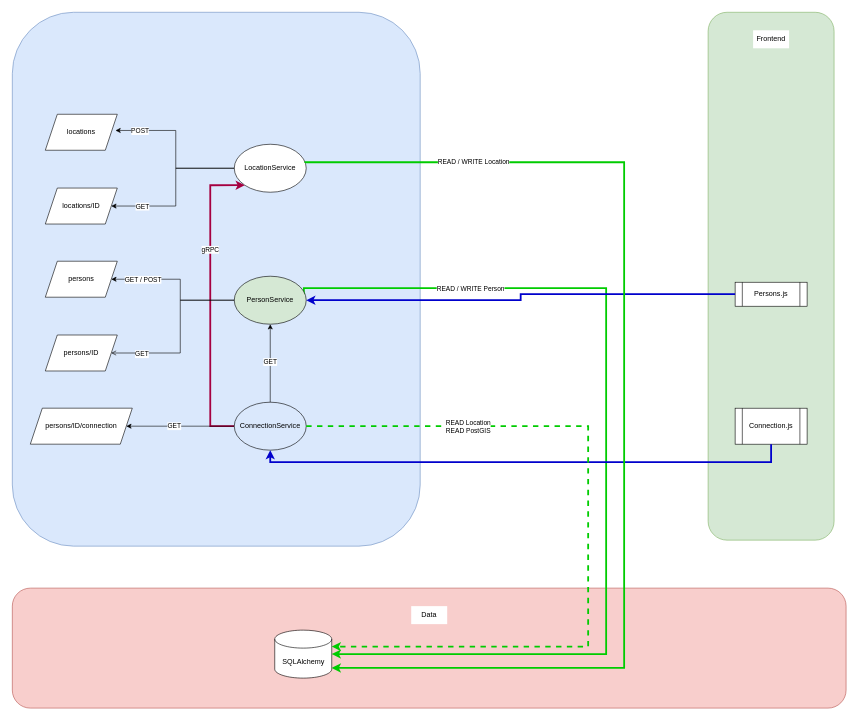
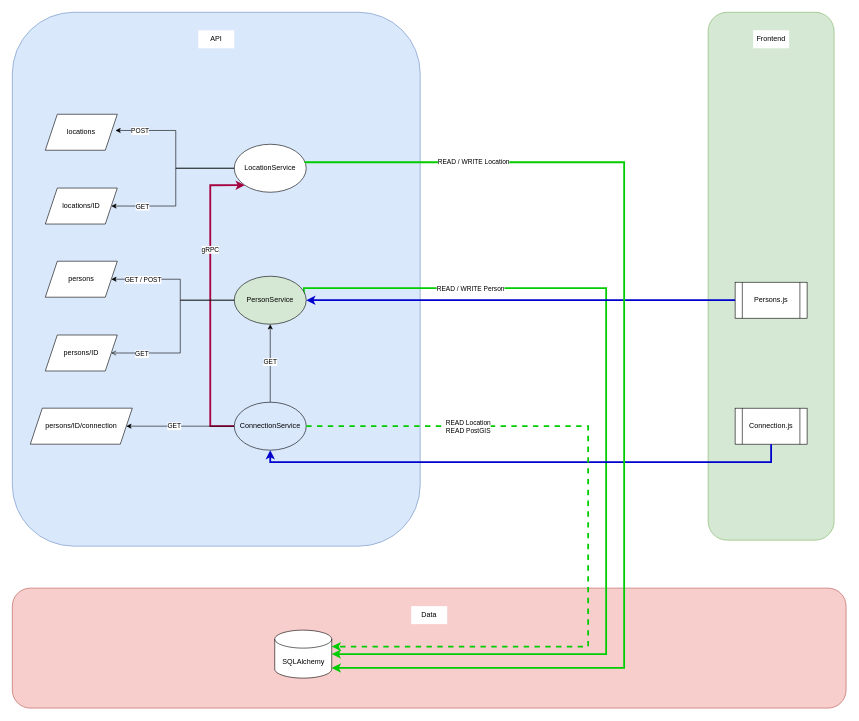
none -> (216, 39)
(771, 294) -> (771, 300)
